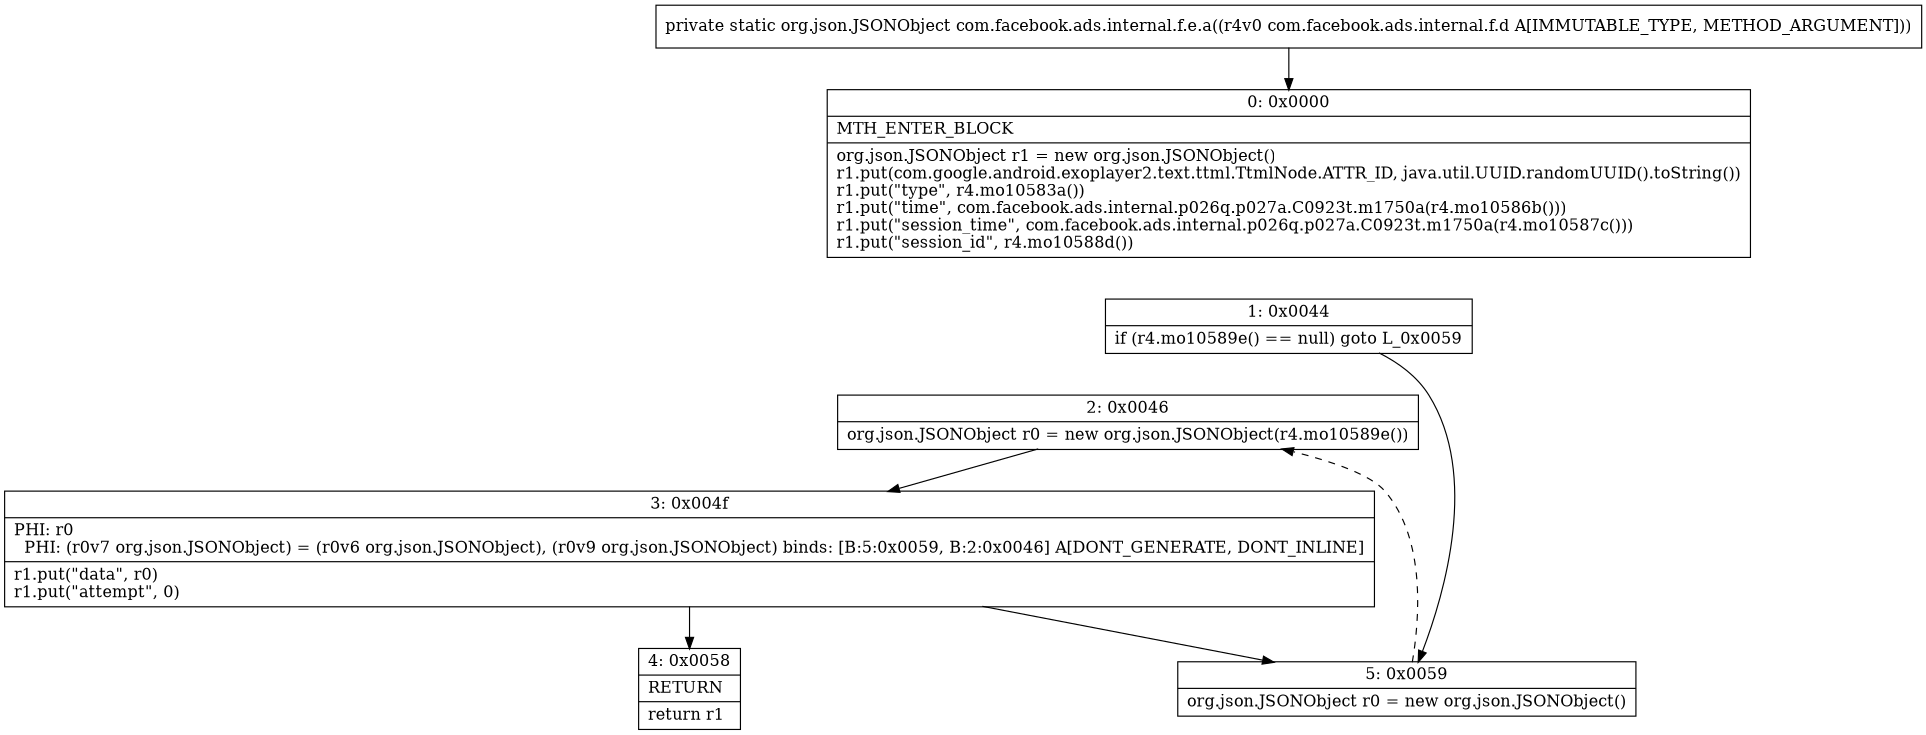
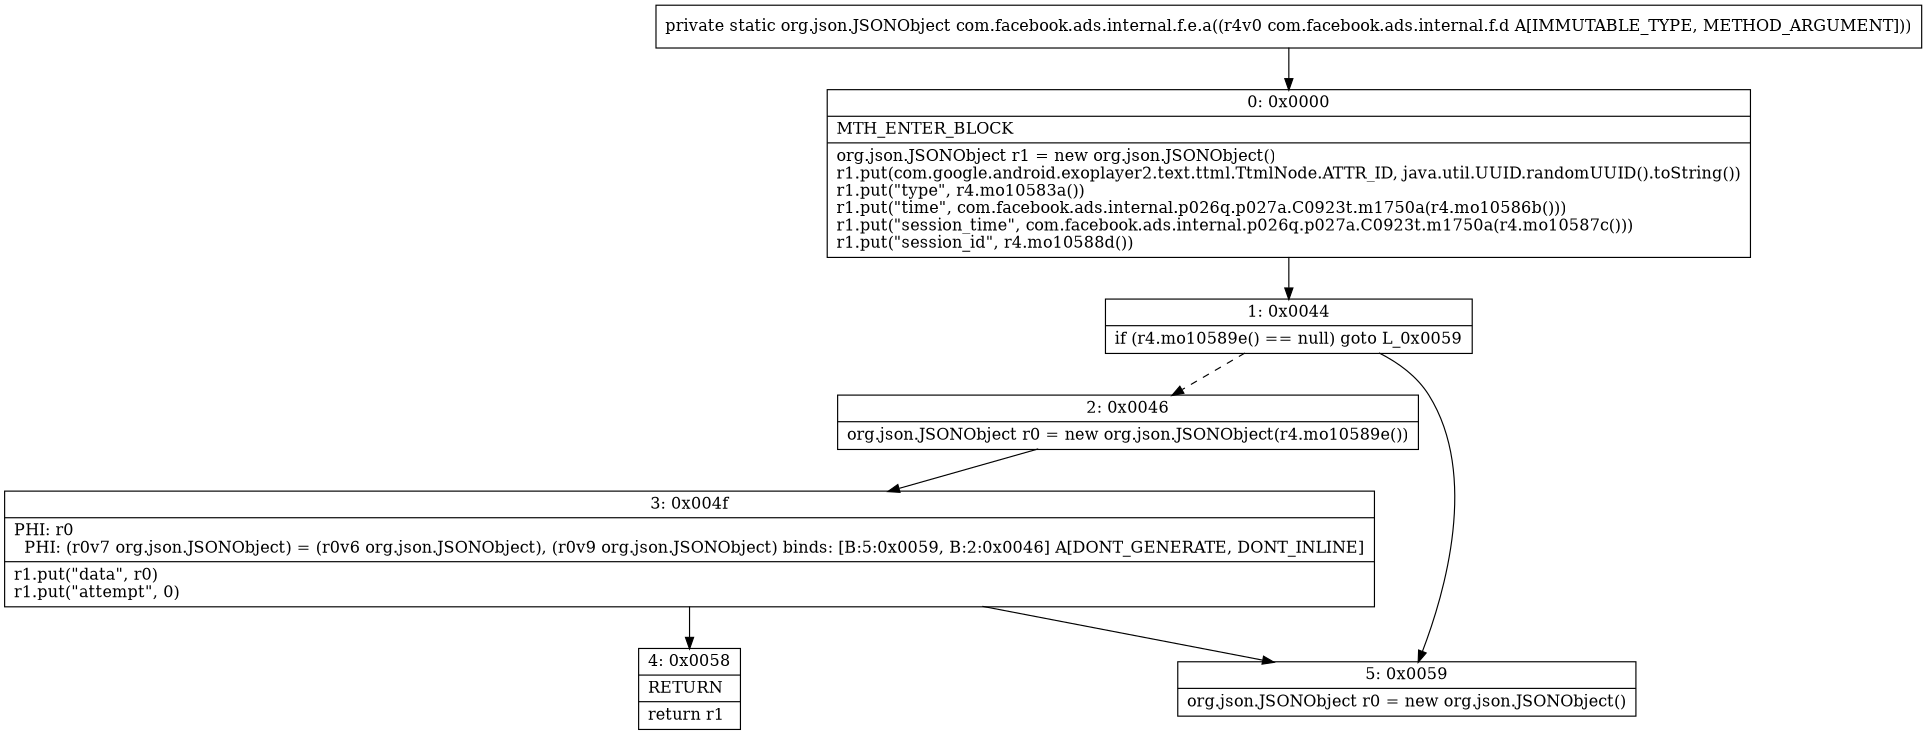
none -> (1289, 272)
(1404, 525) -> (1214, 371)
